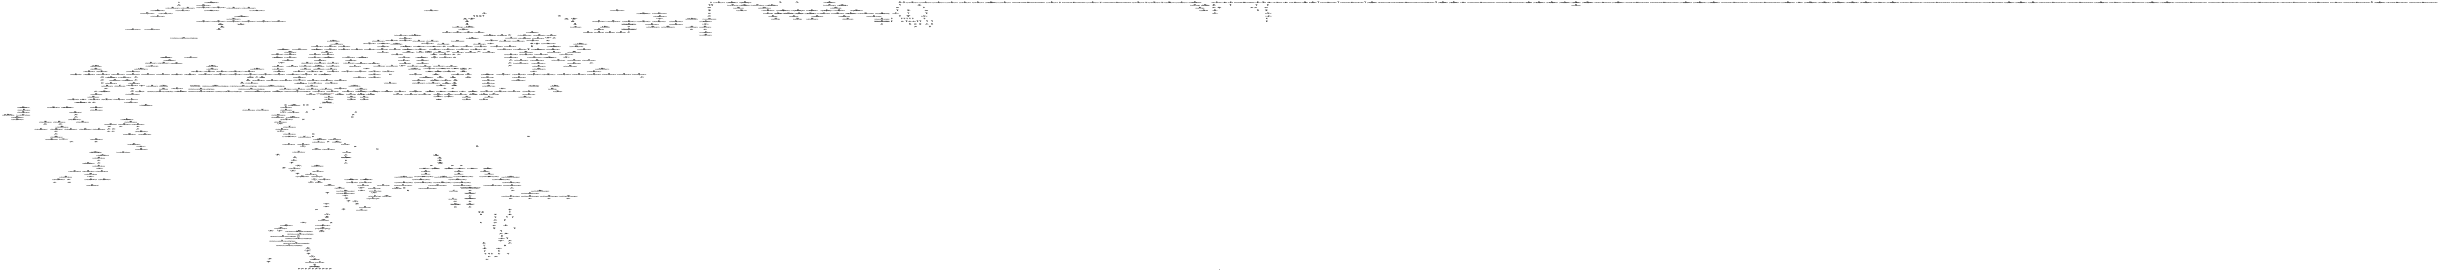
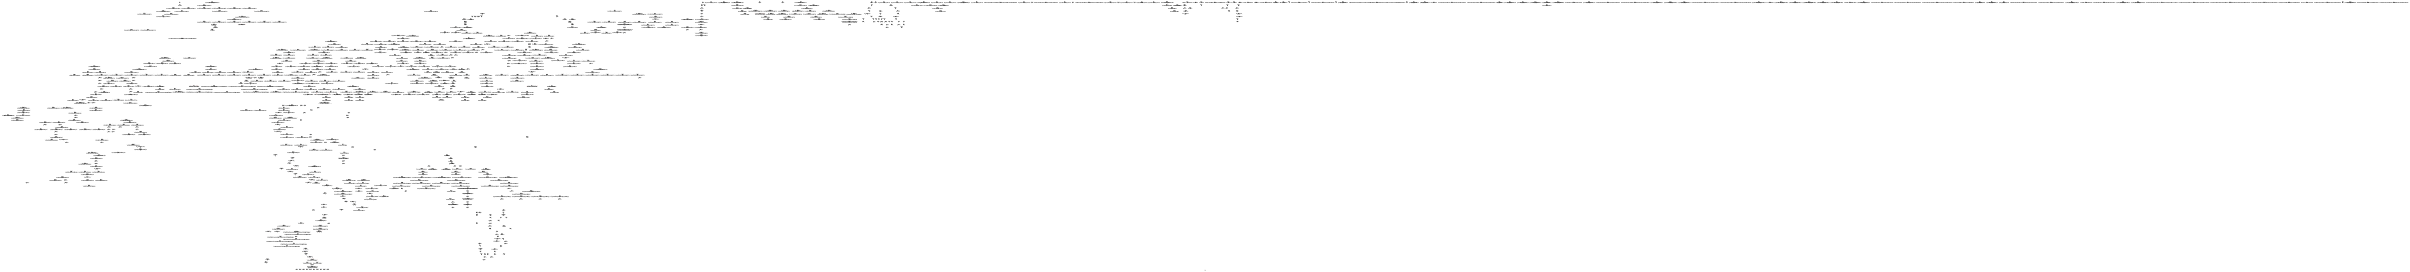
(939, 2) -> none
(764, 8) -> none
